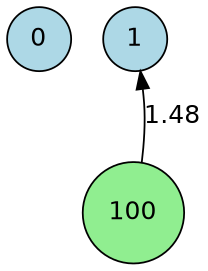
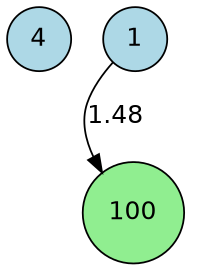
(39, 39) -> (39, 39)
(145, 126) -> (86, 107)
